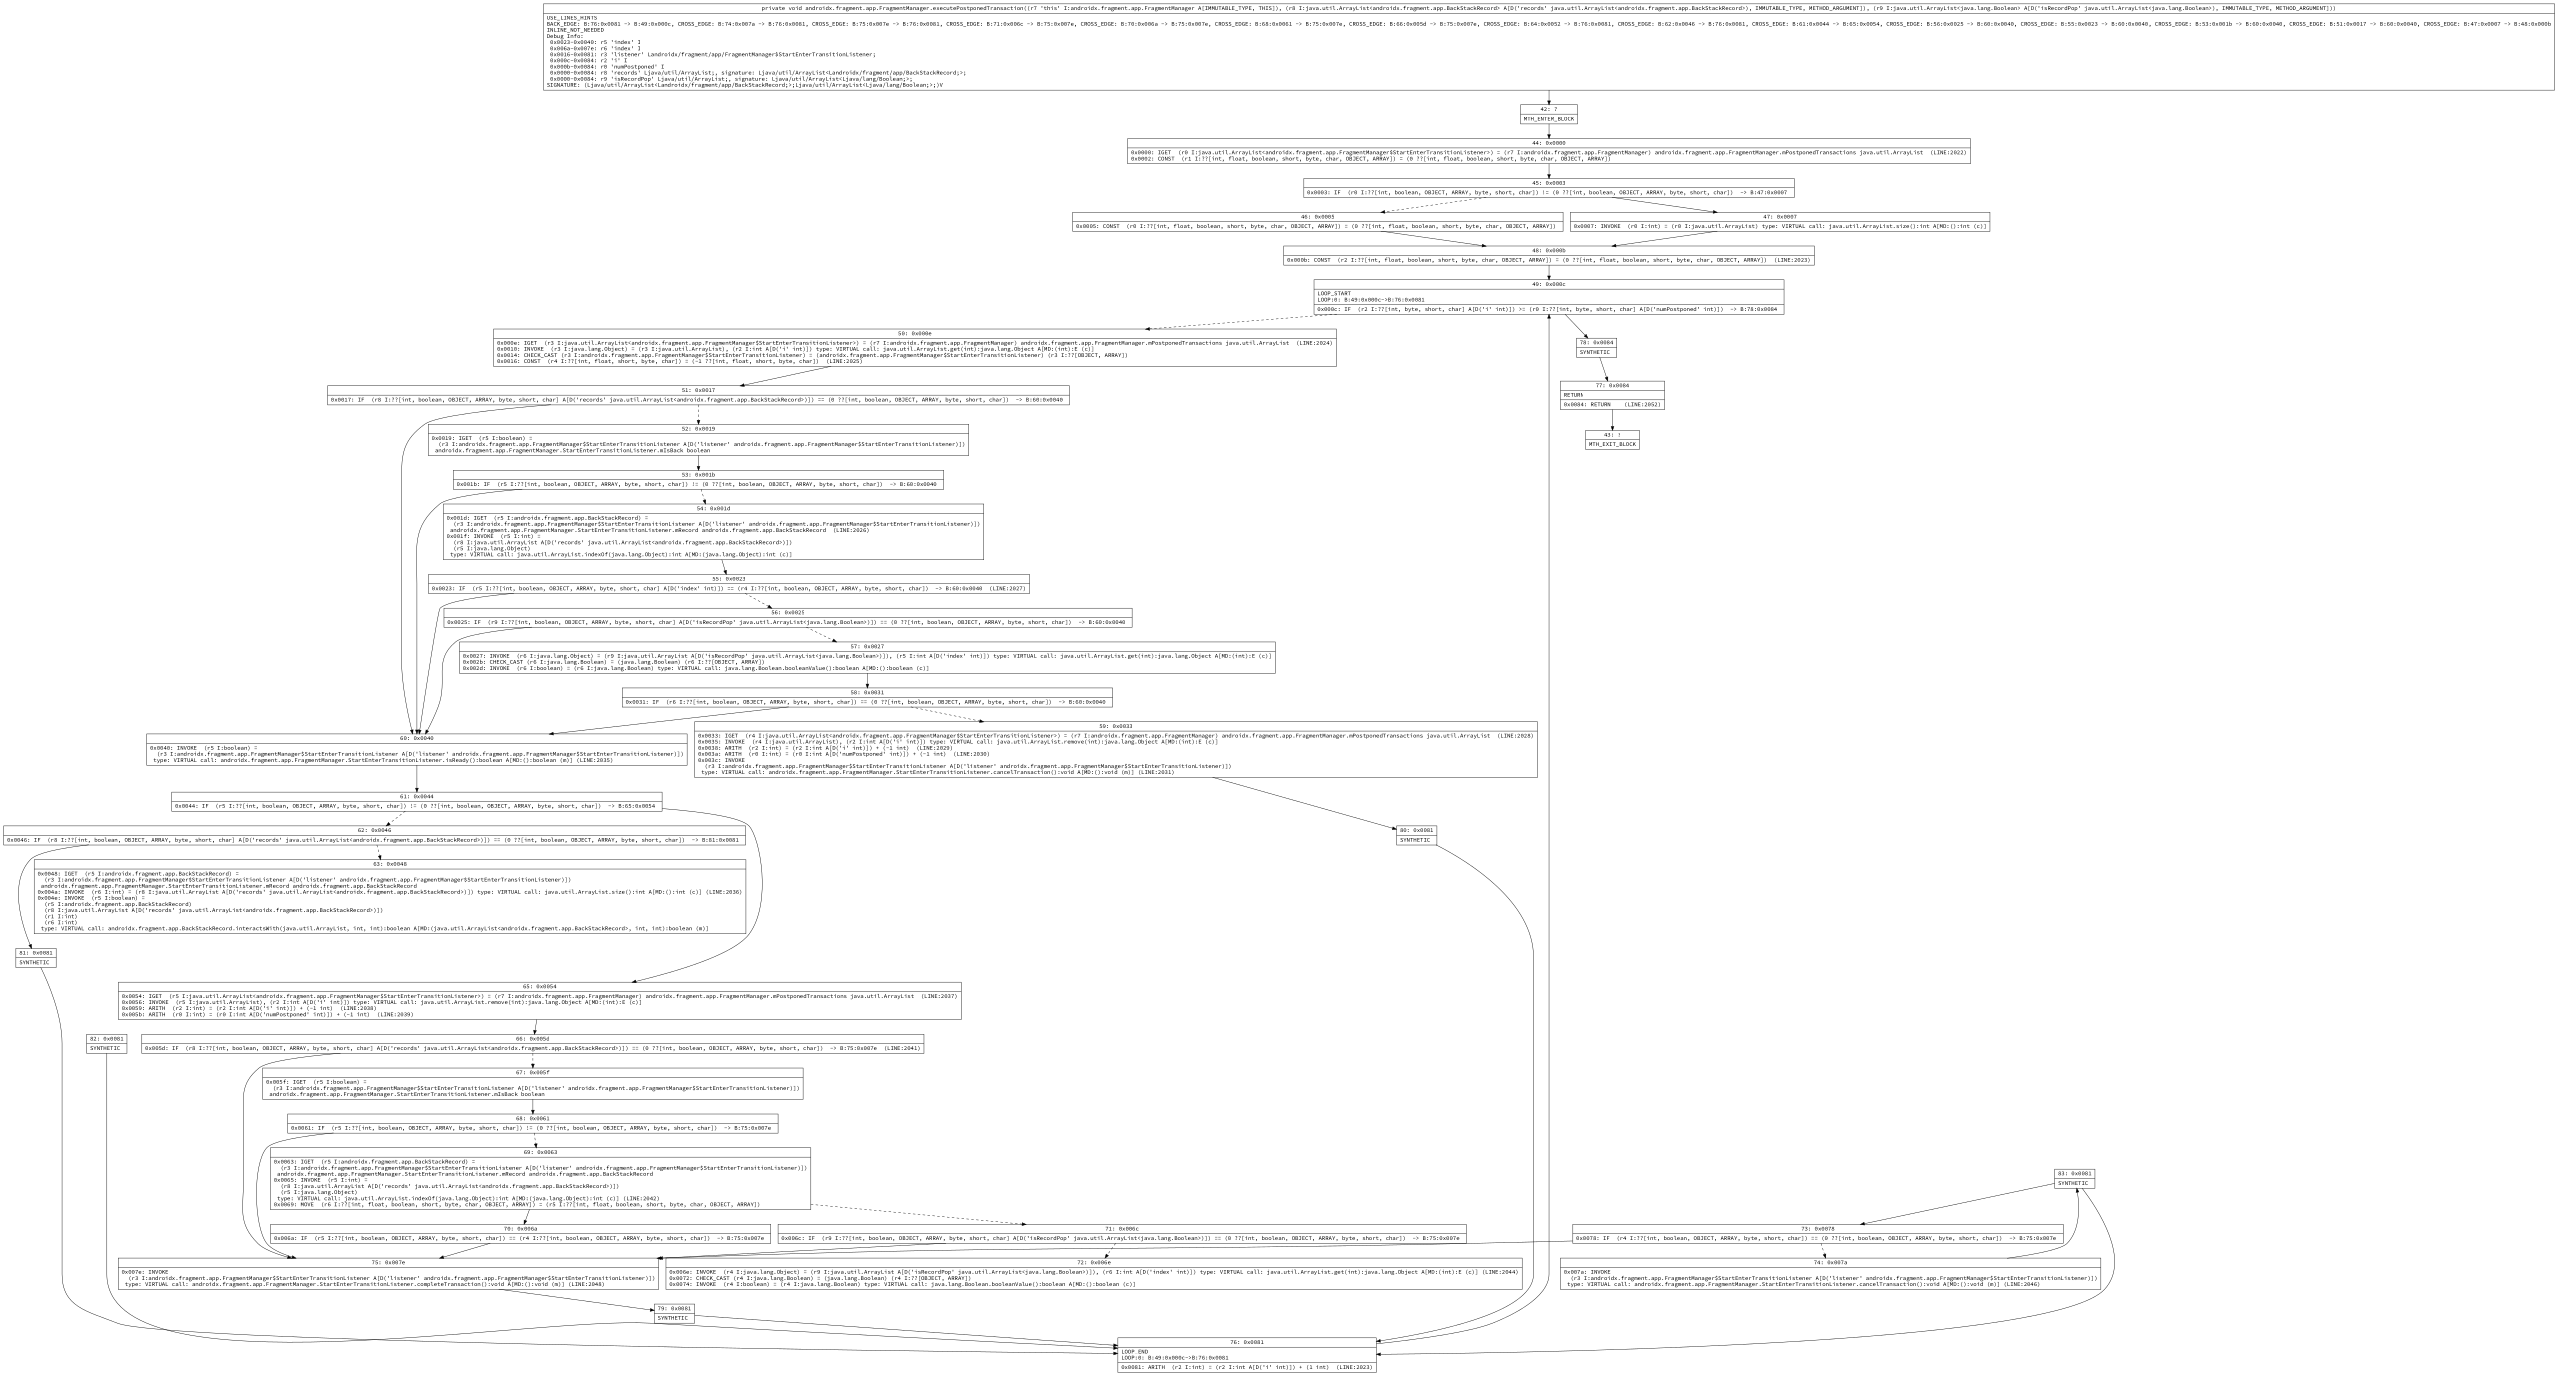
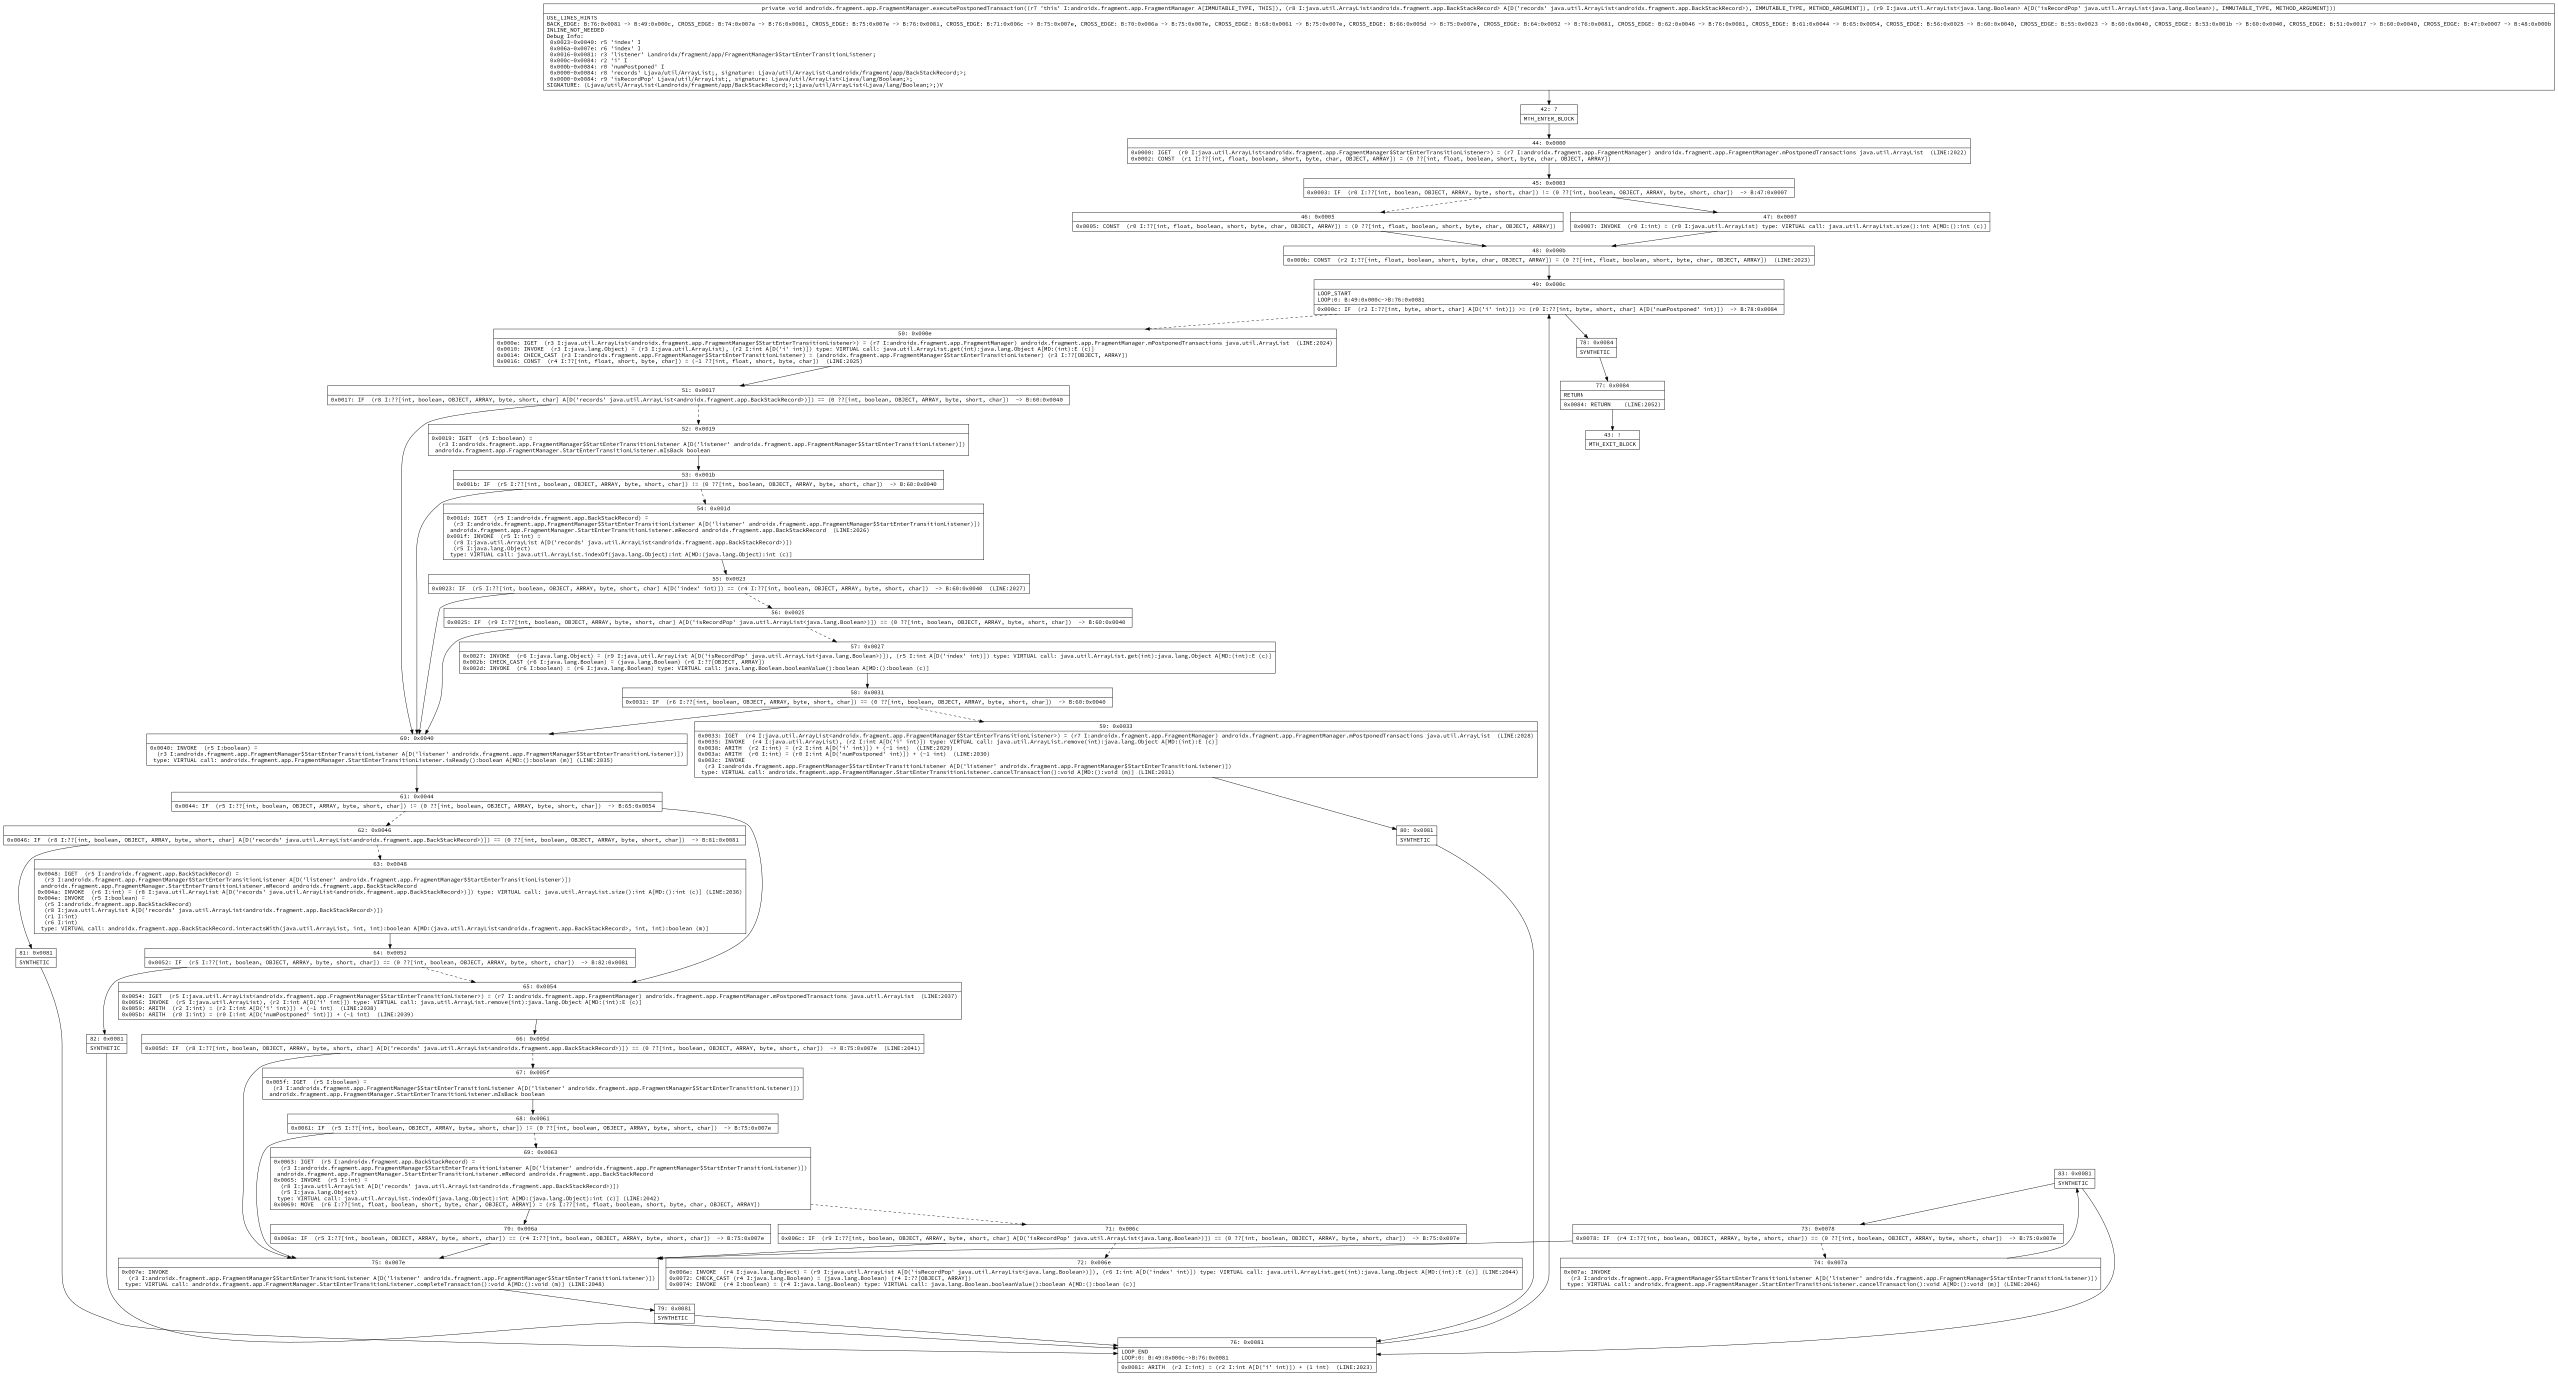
none -> (390, 958)
